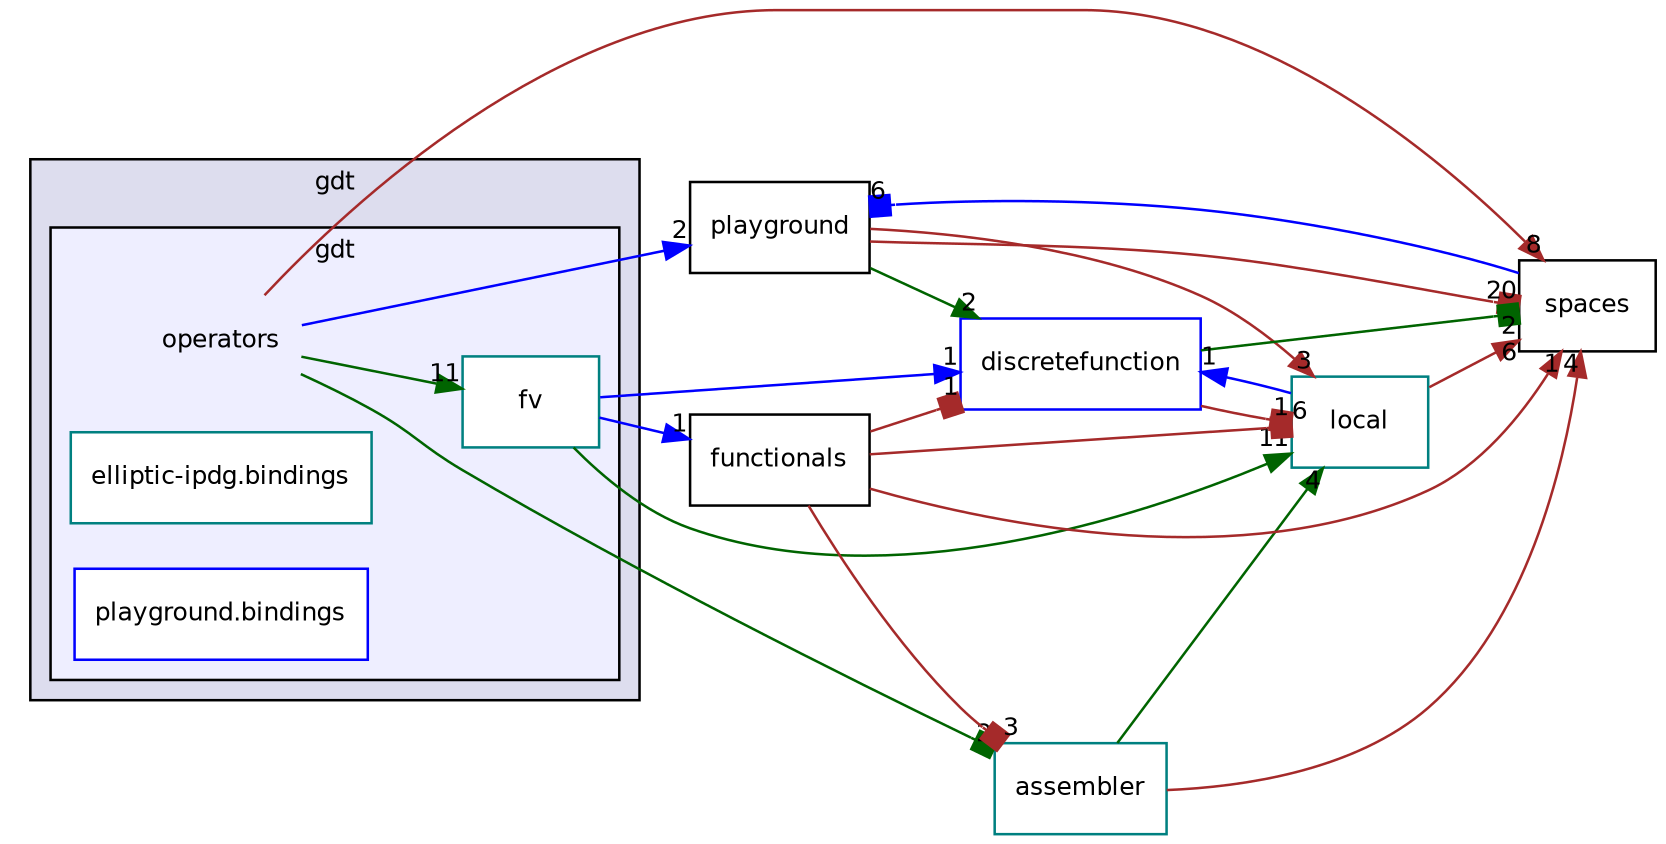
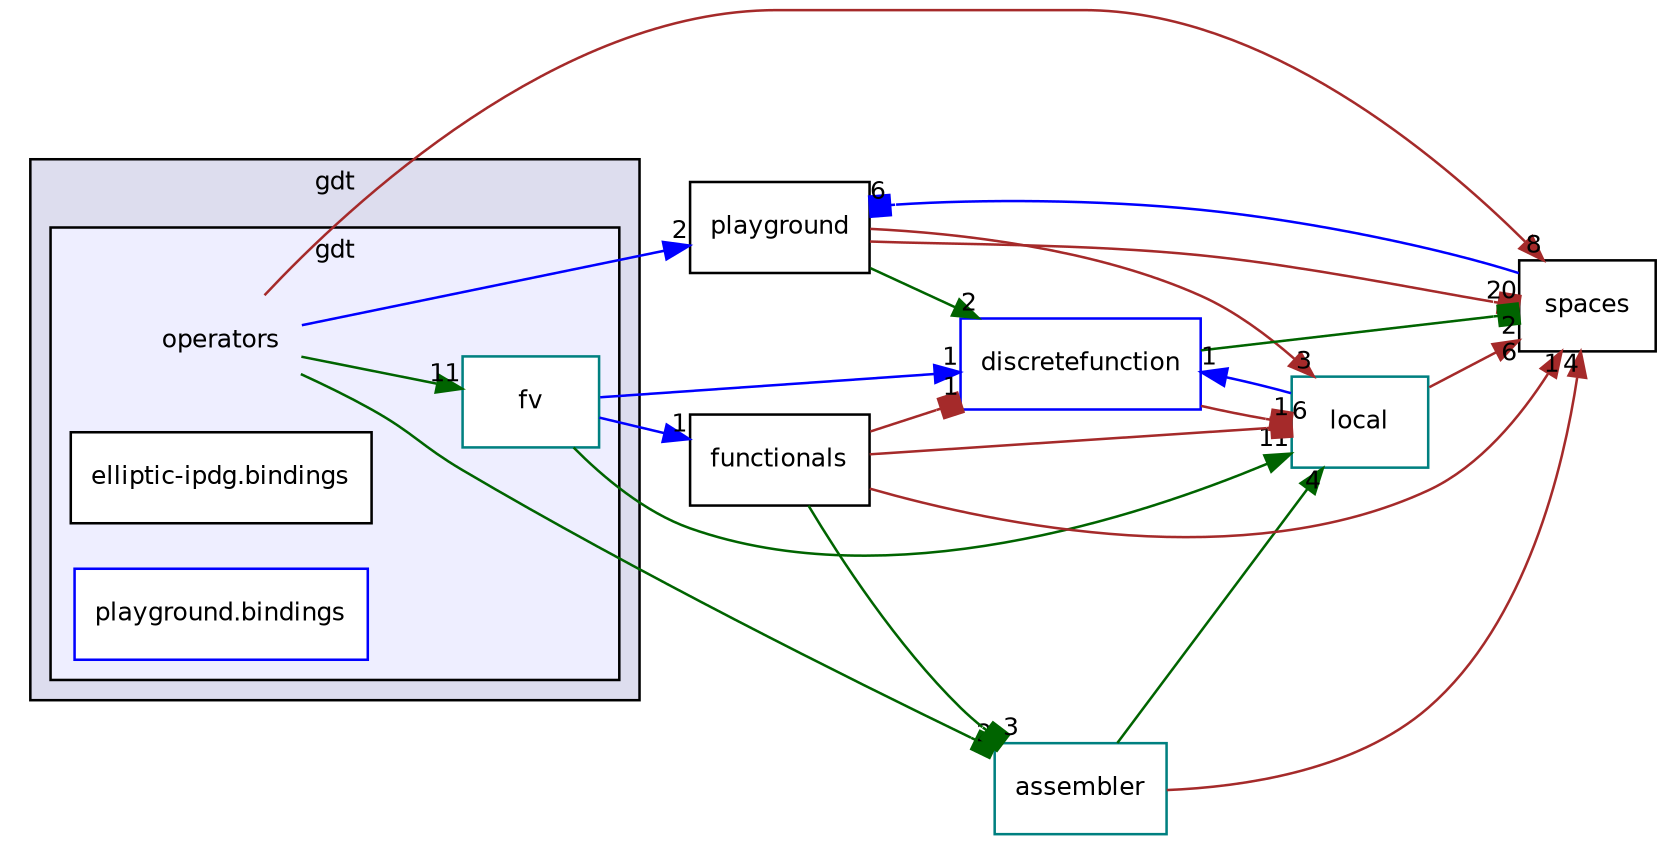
(221, 478) -> (221, 478)
(887, 623) -> (887, 623)
